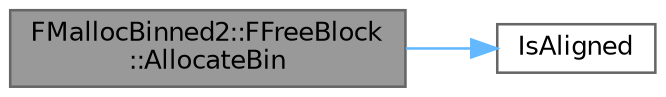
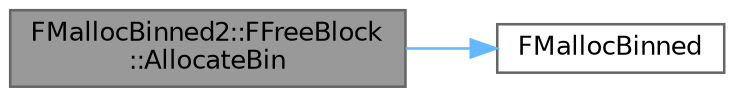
(576, 48) -> (611, 48)
